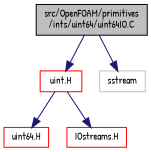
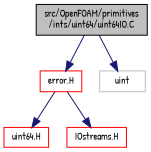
(61, 81) -> (61, 81)
(122, 81) -> (122, 81)
